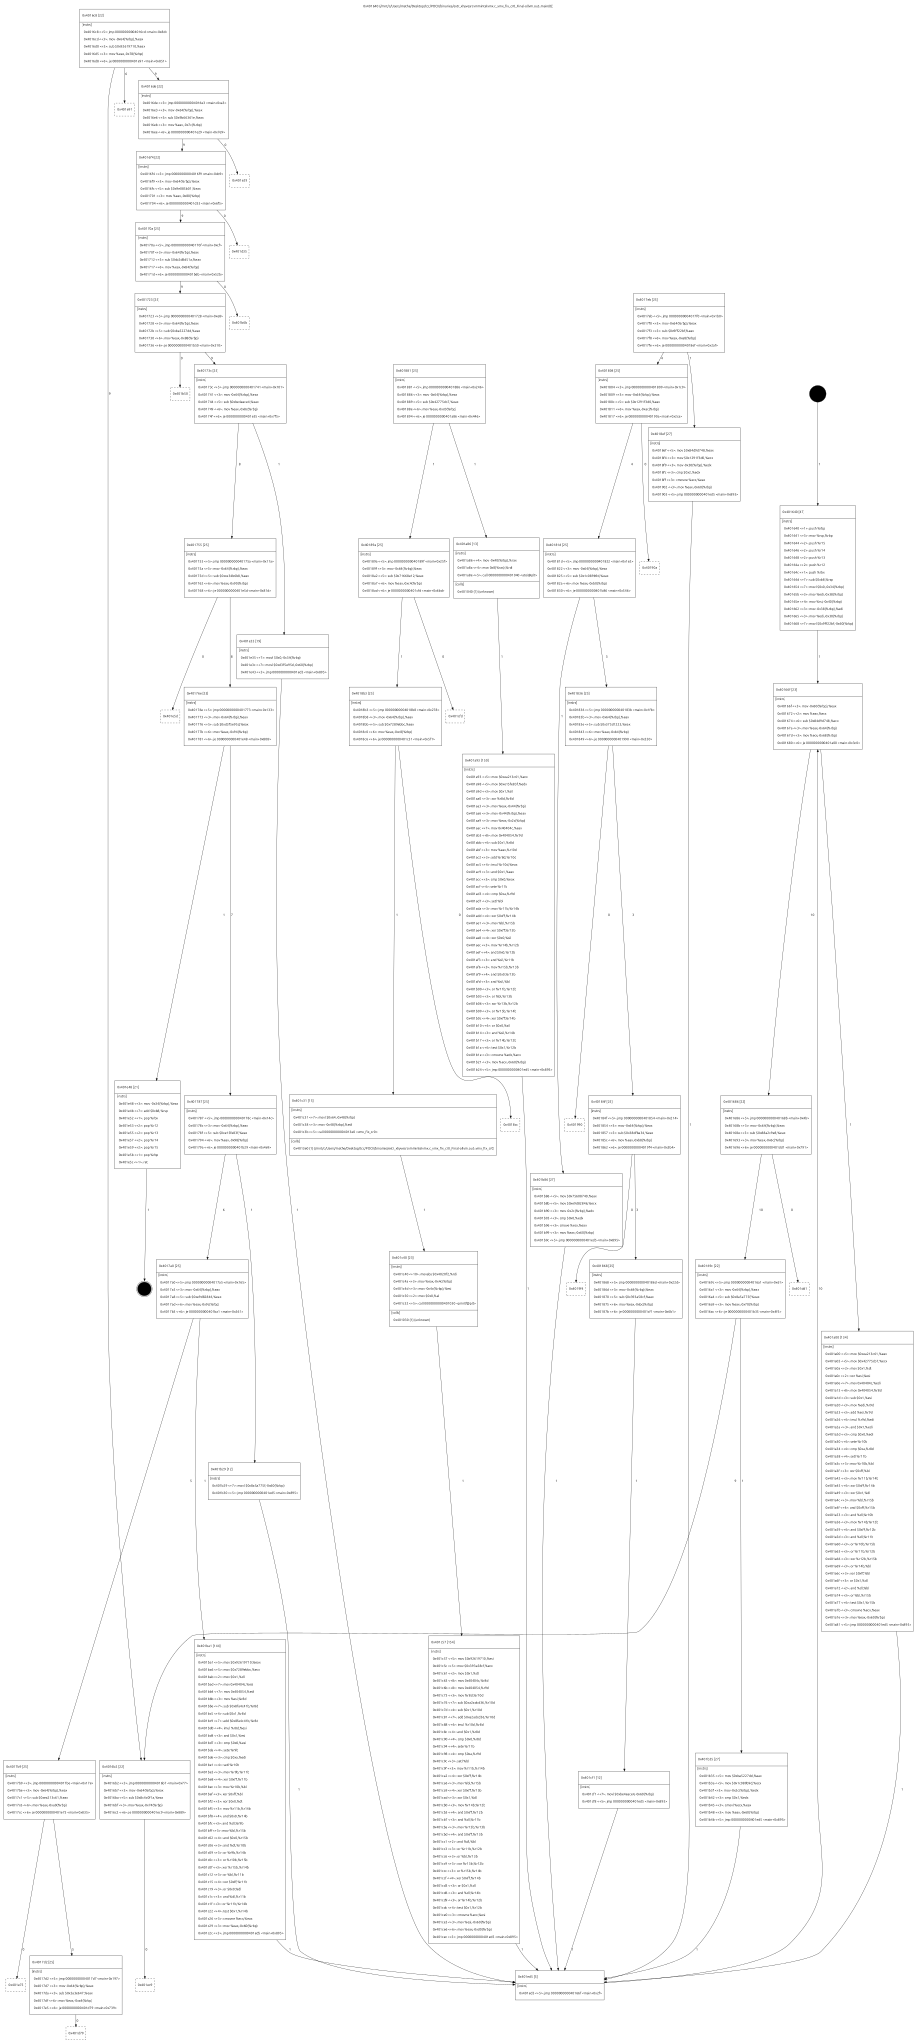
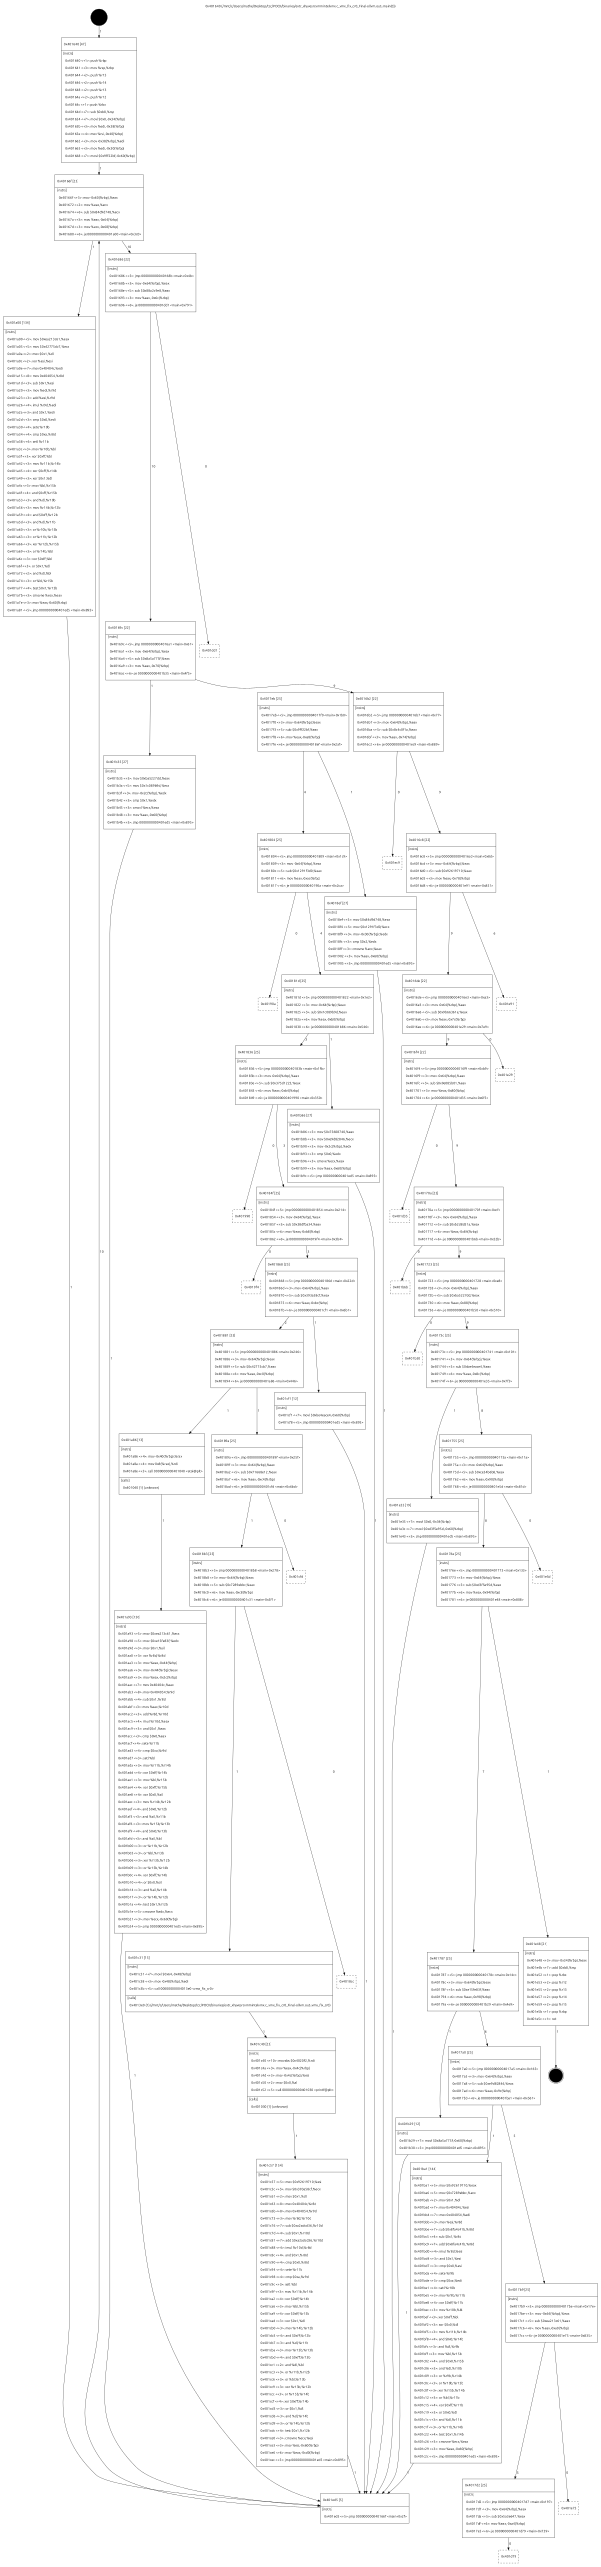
(108, 913) -> (424, 791)
none -> (285, 1322)
